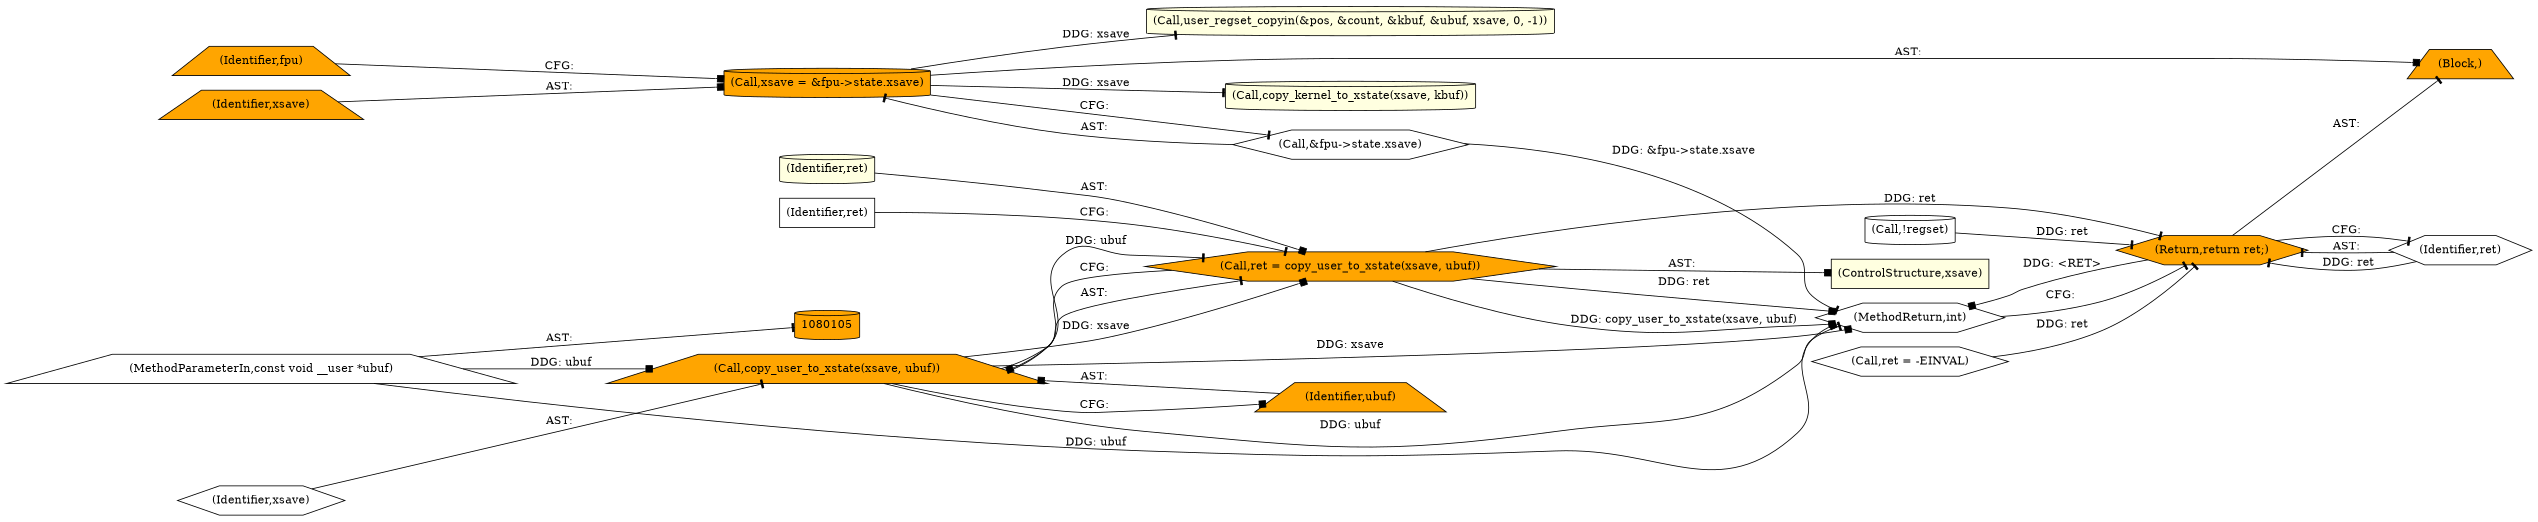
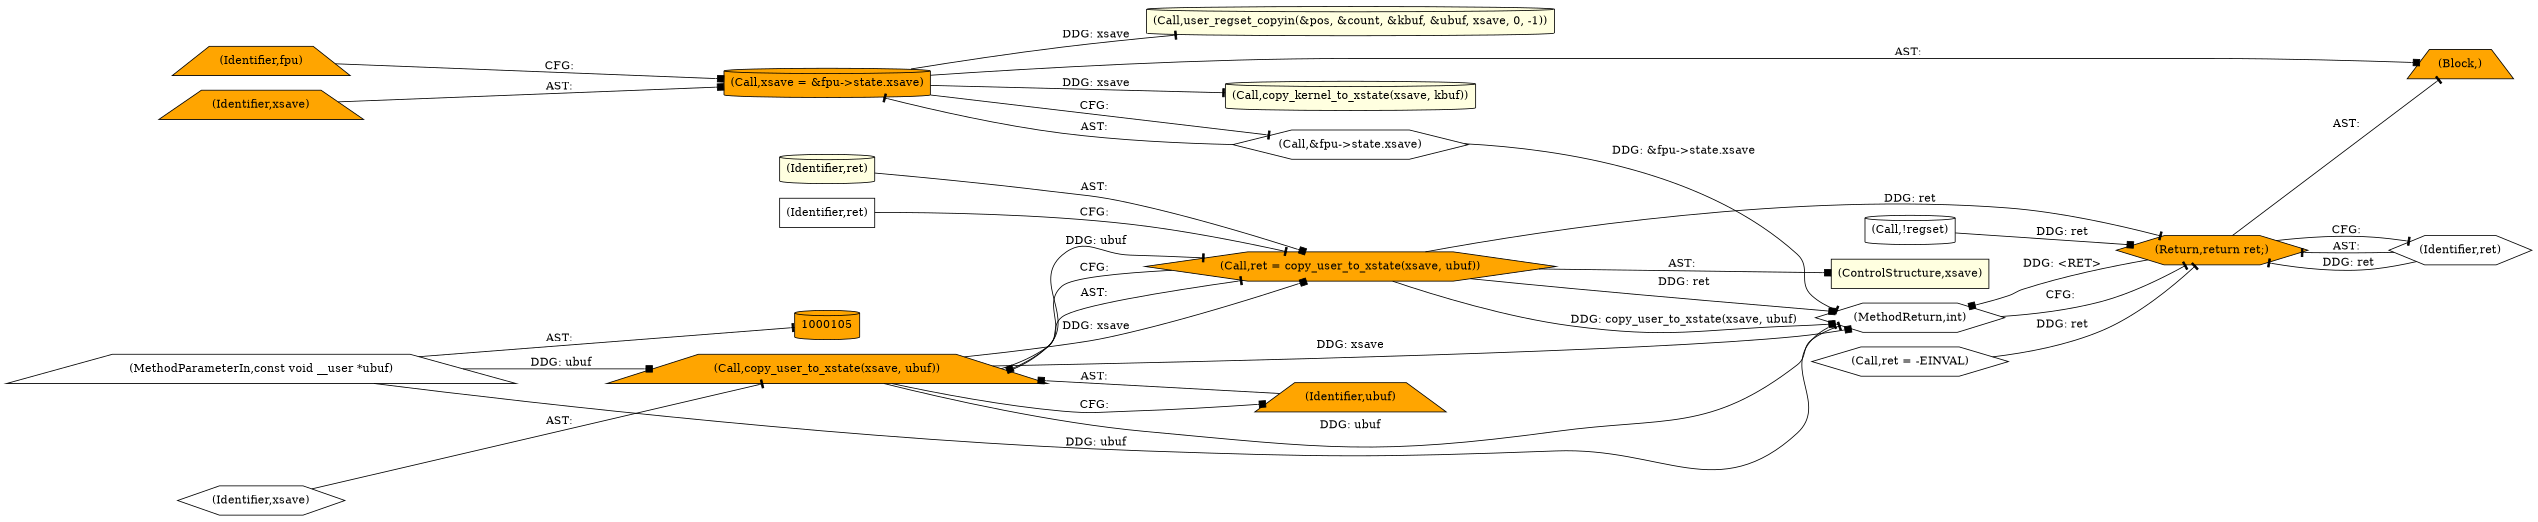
(2042, 239) -> (2042, 239)
(827, 325) -> (827, 325)
(1150, 451) -> (1150, 451)
